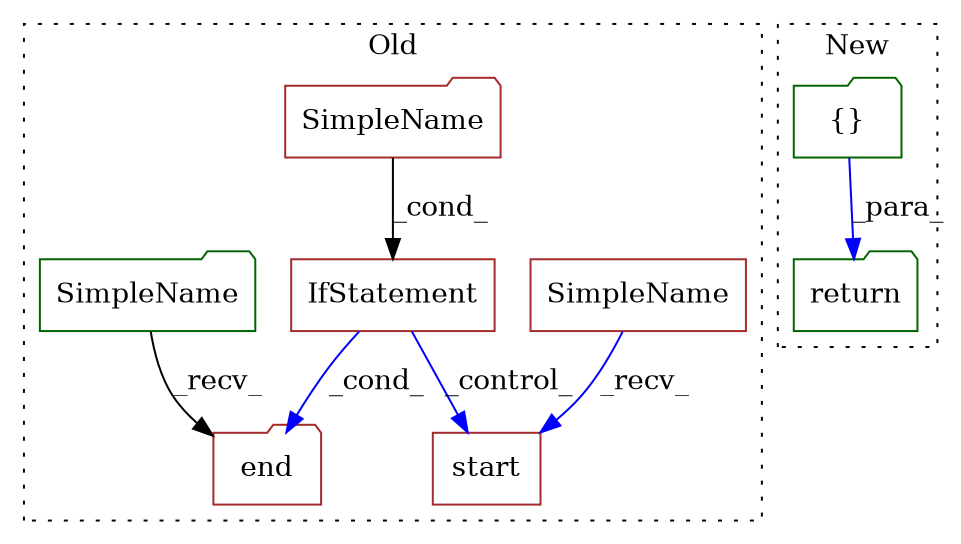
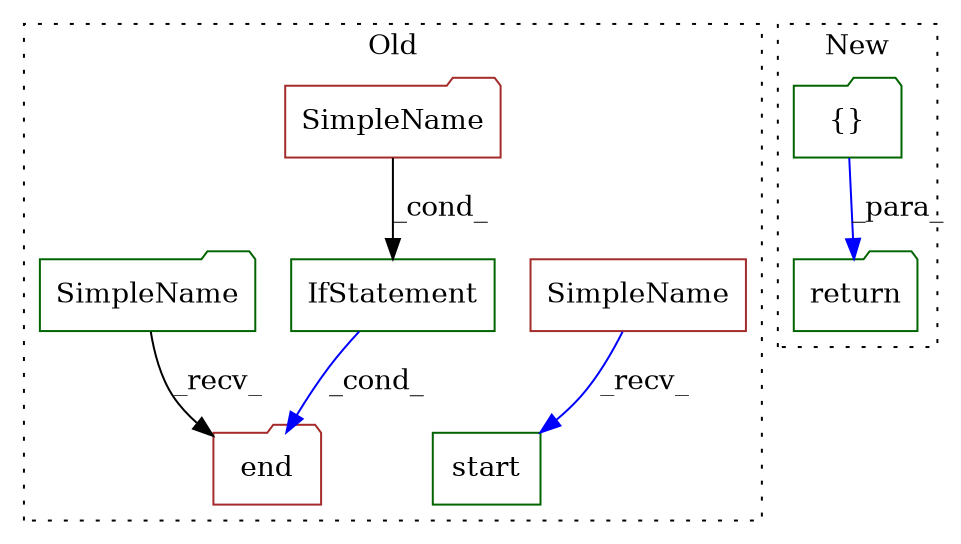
(393, 295) -> (393, 295)
(435, 373) -> none
(487, 469) -> (487, 469)
